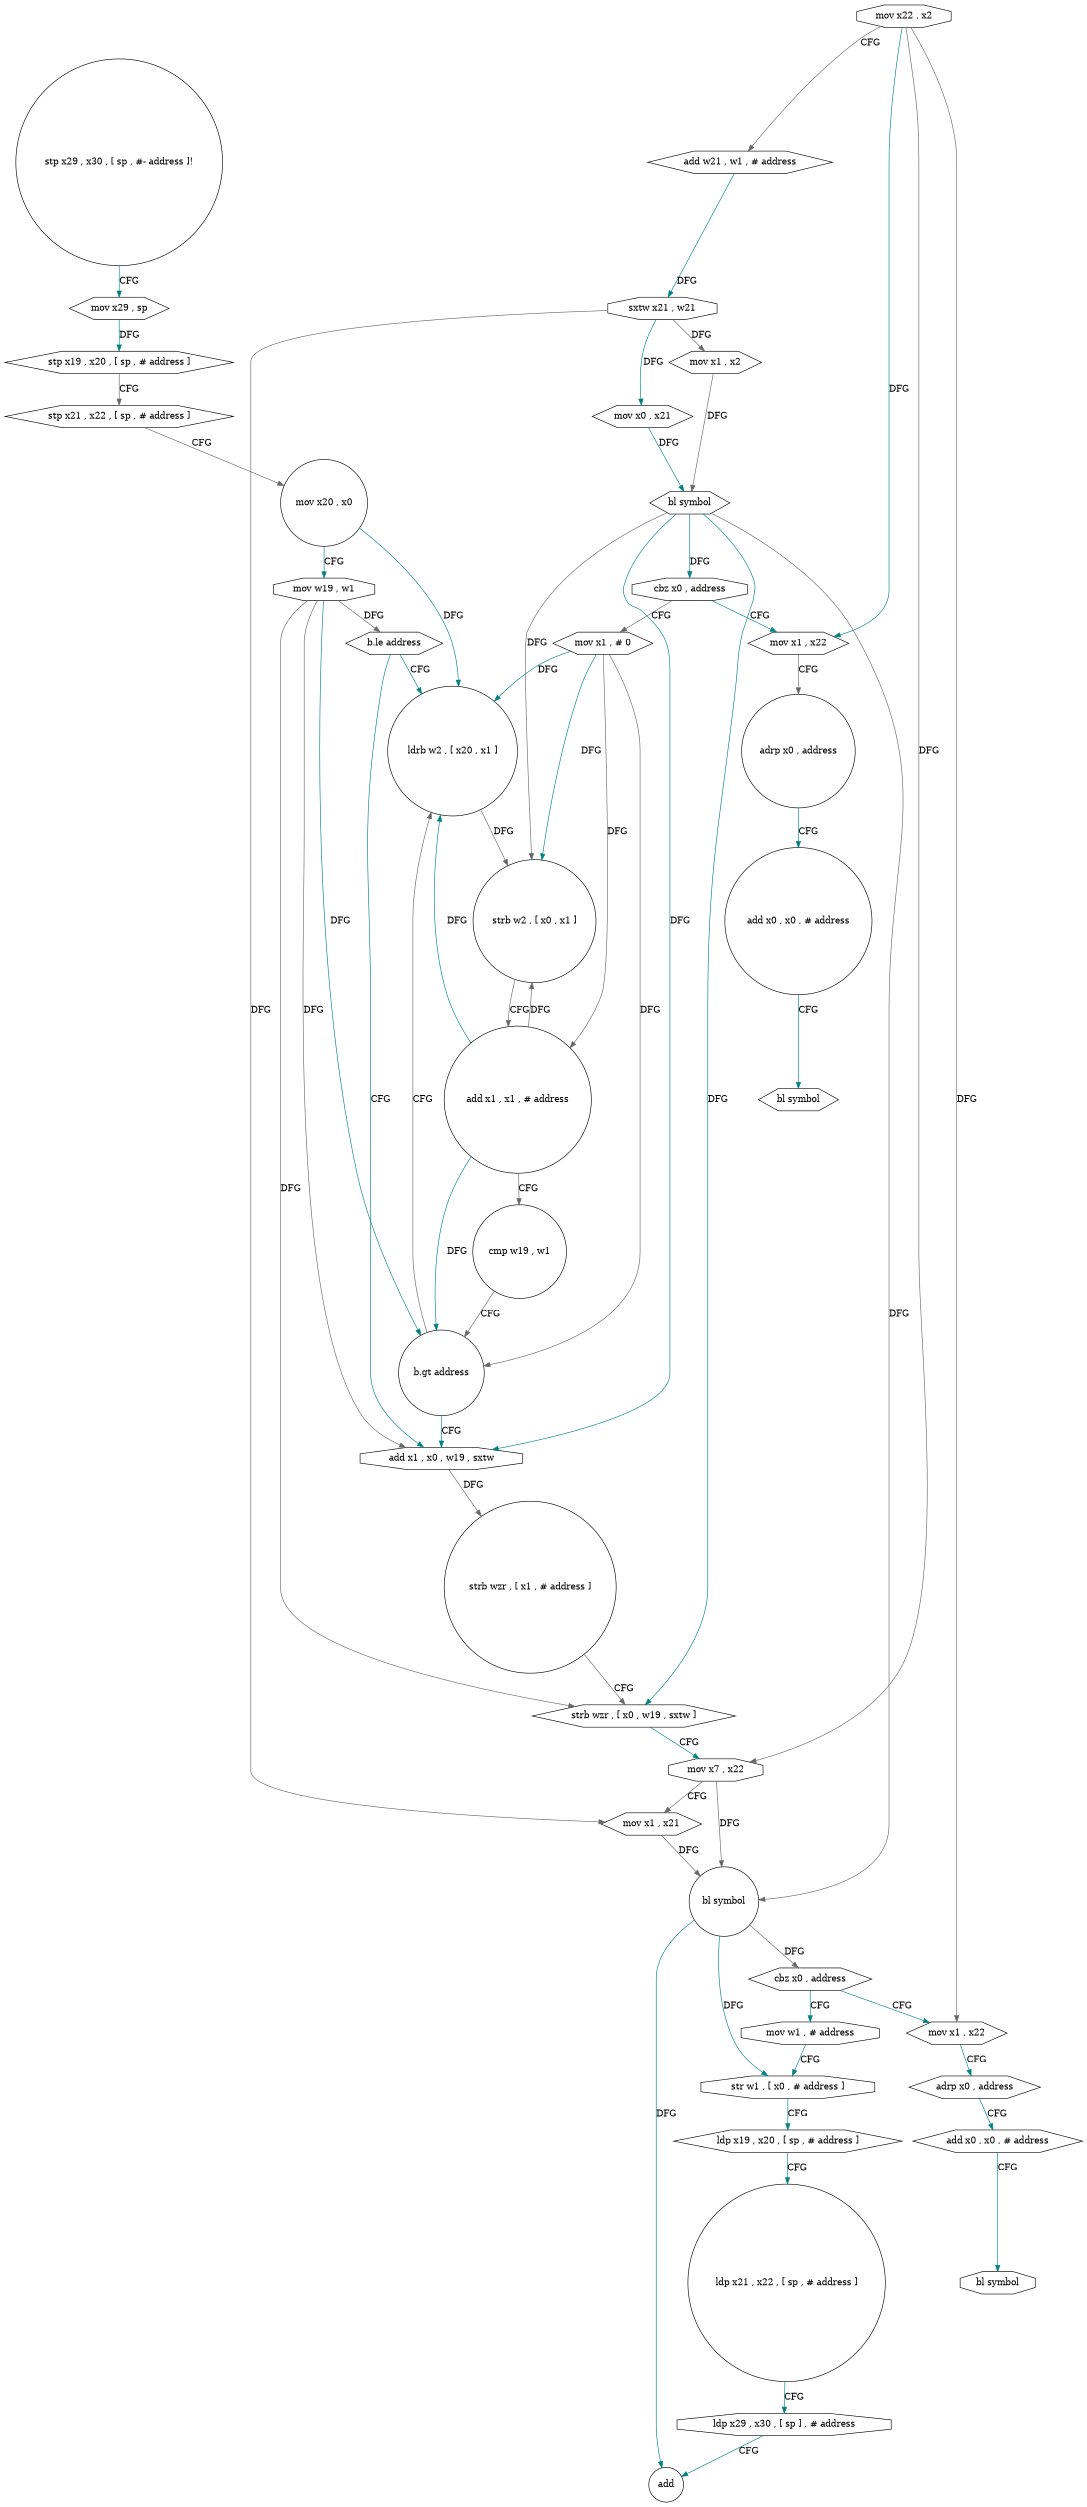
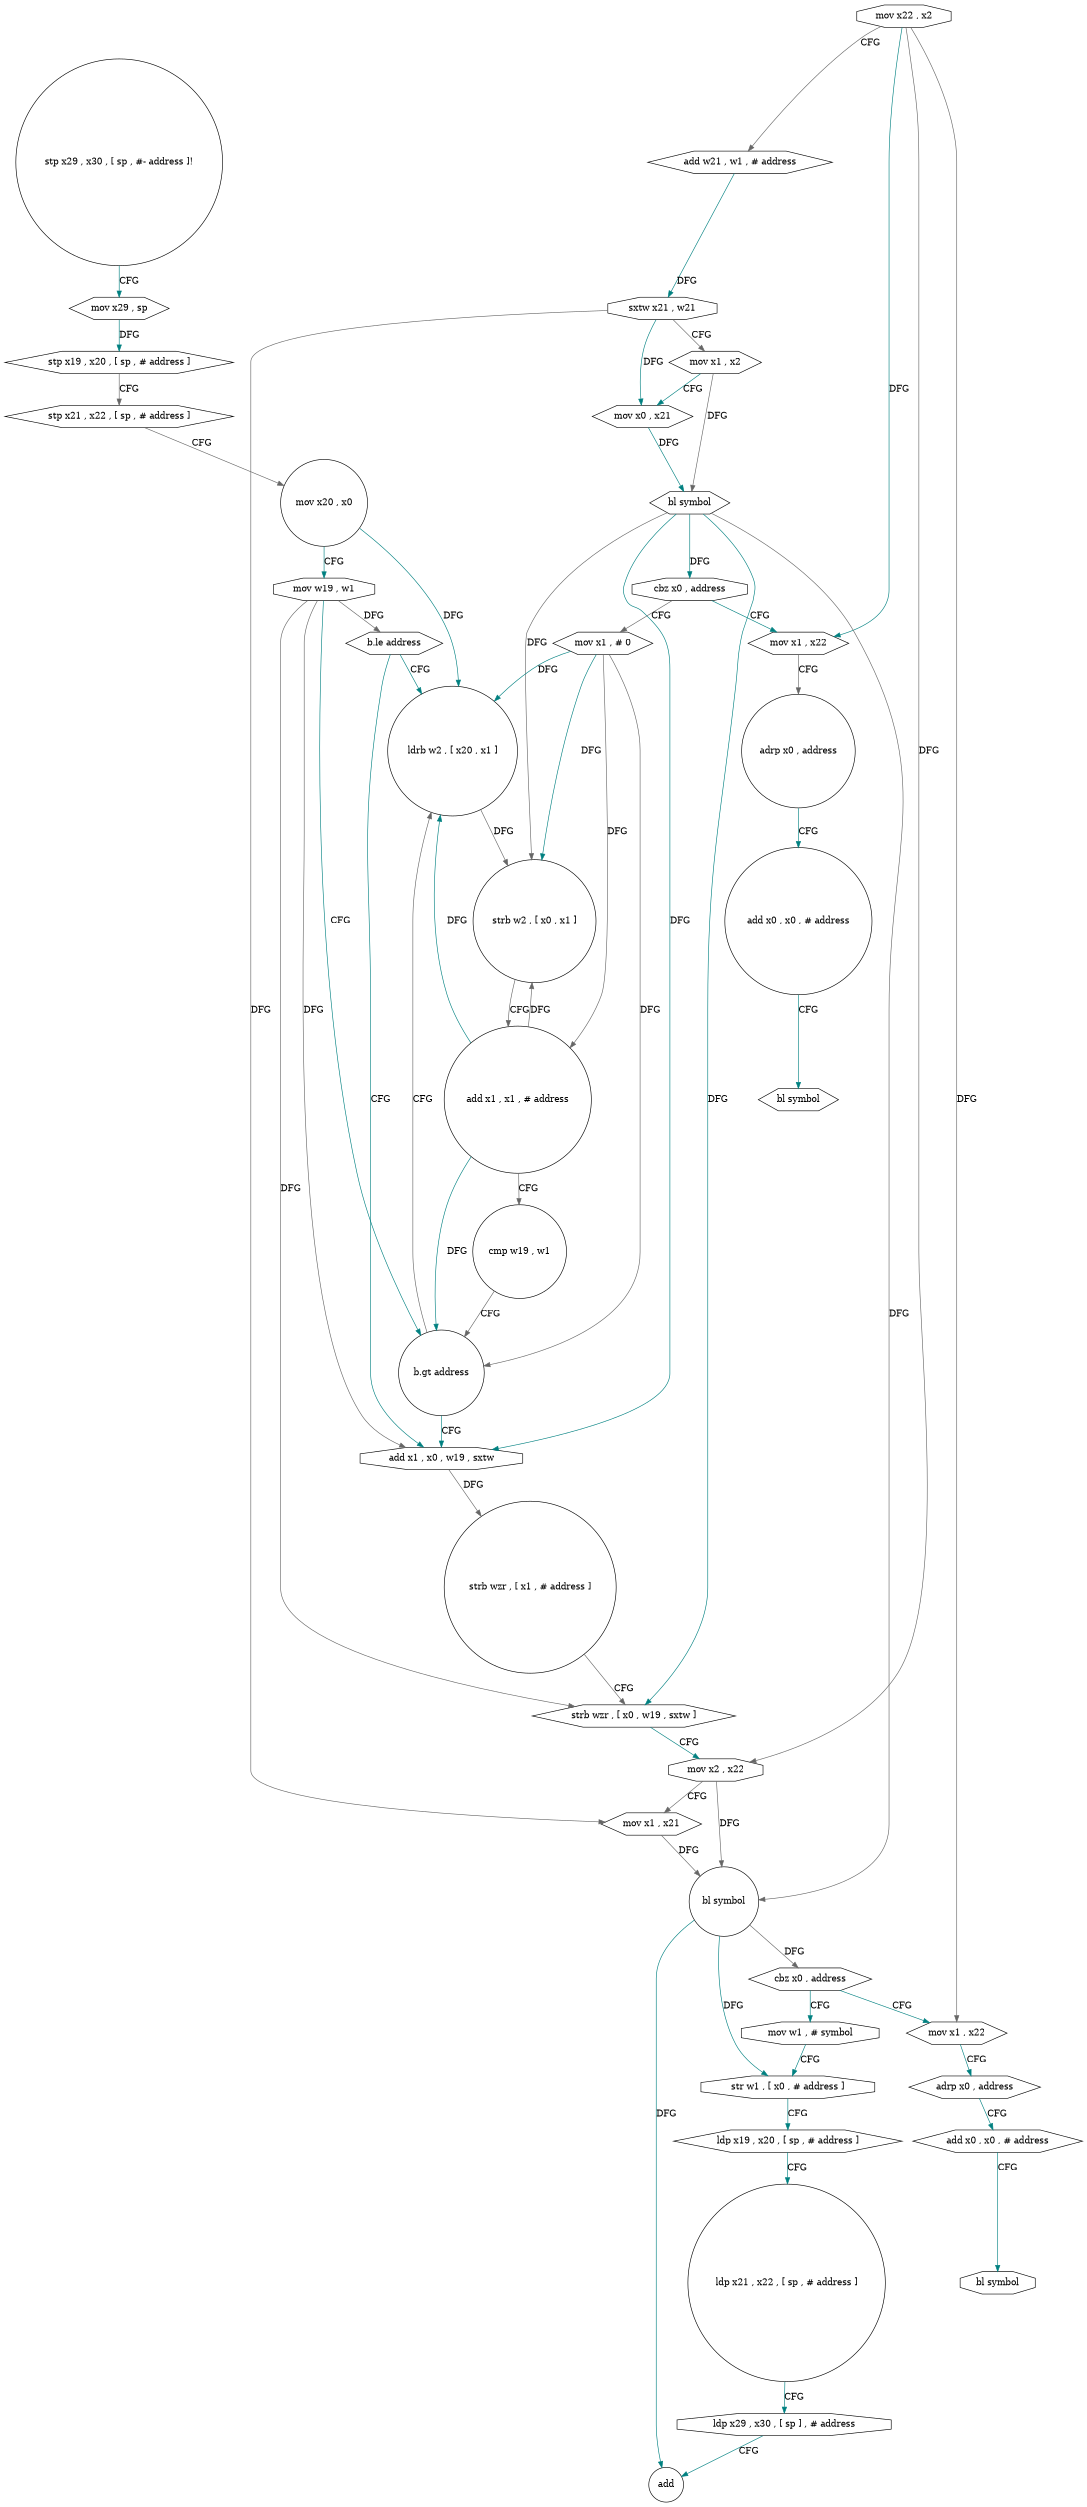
(702, 335) -> (702, 335)
none -> (681, 388)
(341, 921) -> (341, 921)
(716, 1770) -> (716, 1770)
(810, 2033) -> (810, 2033)
